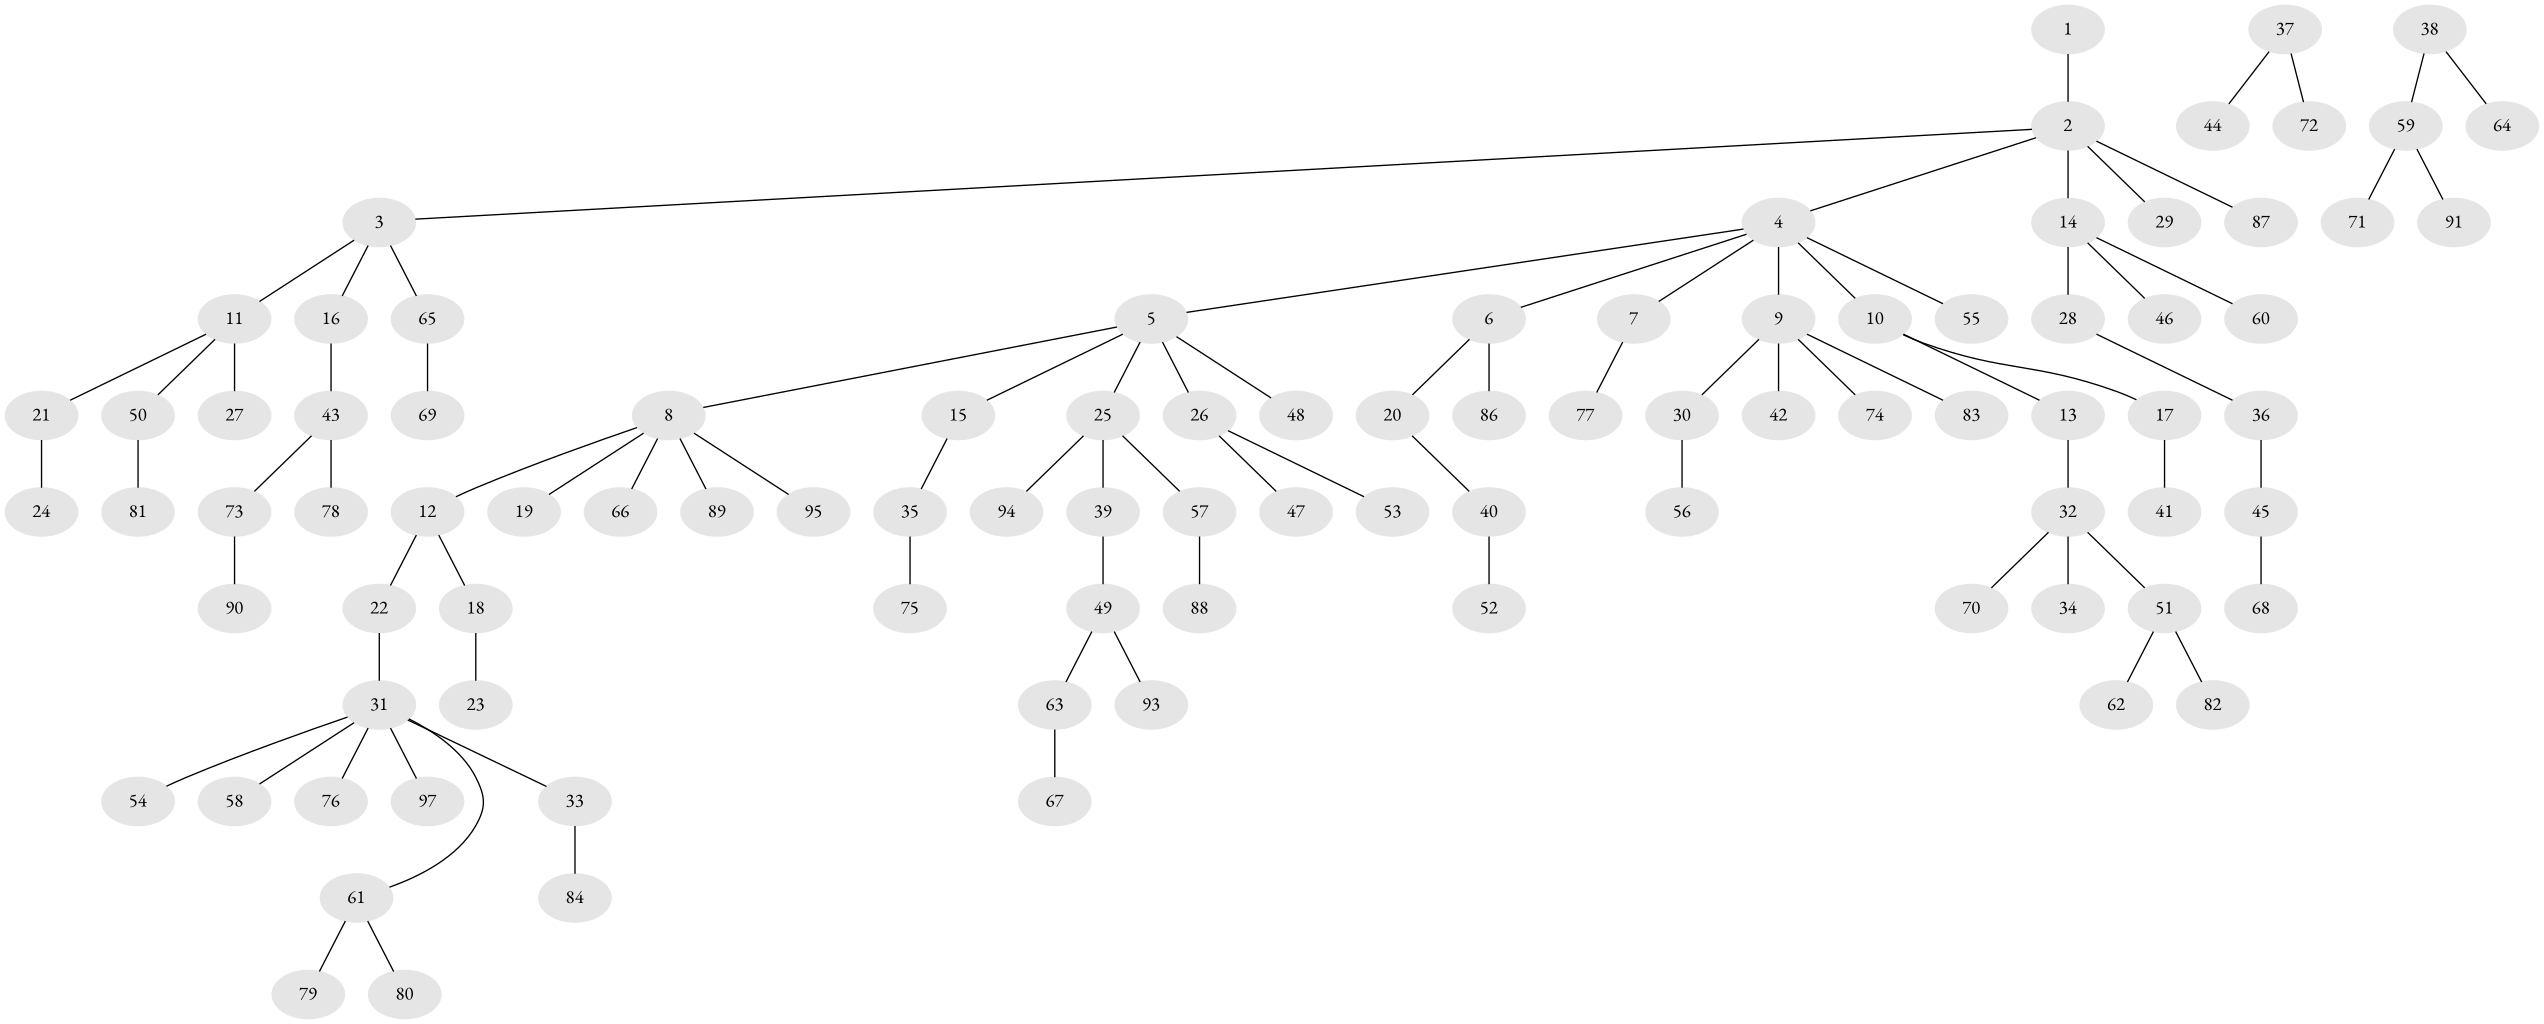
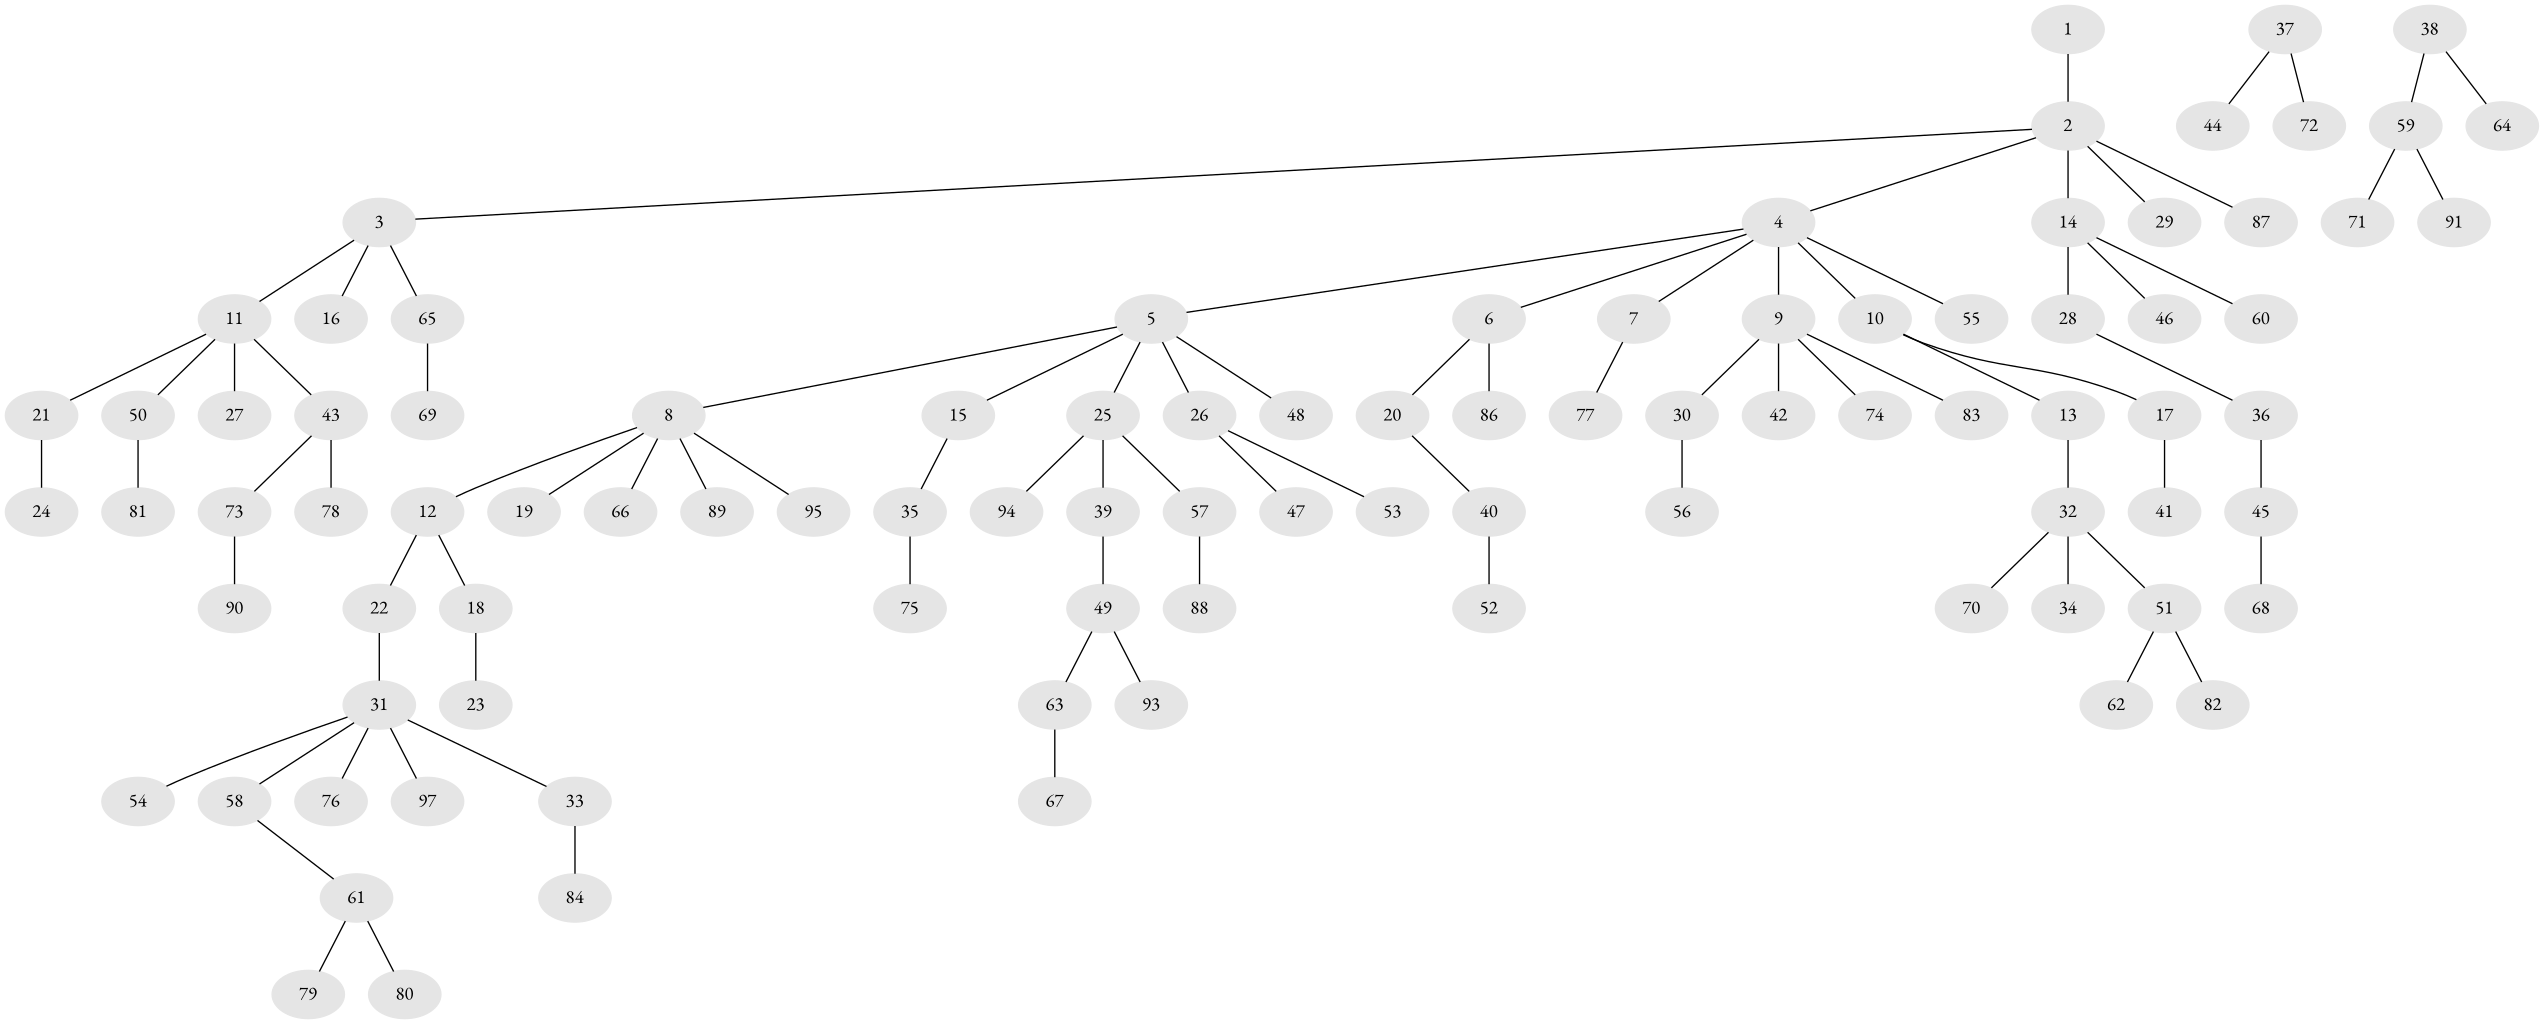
(331, 367) -> (283, 367)
(482, 810) -> (296, 850)
